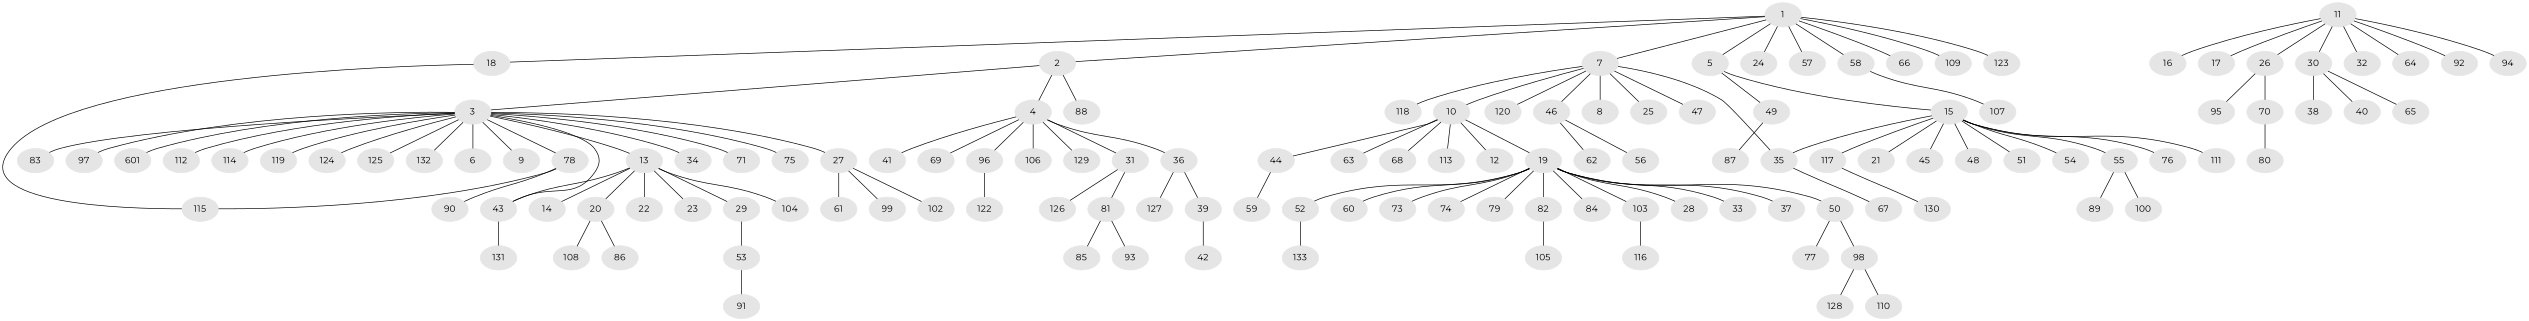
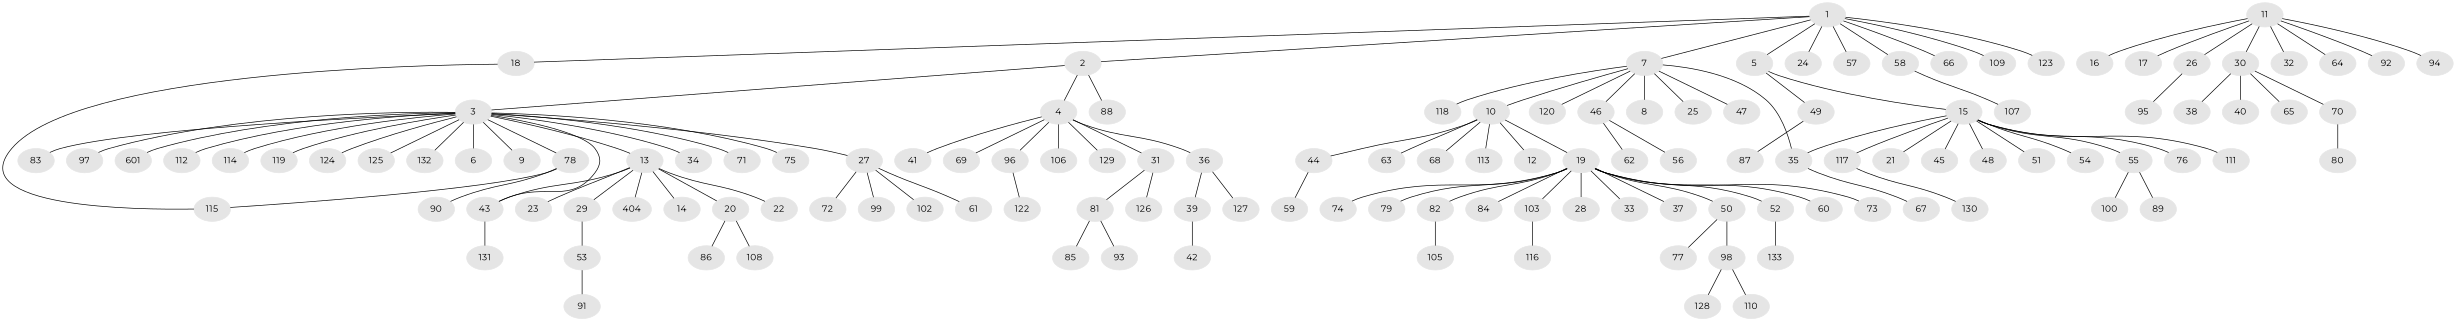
(2265, 88) -> (2289, 88)
(790, 209) -> (632, 209)
none -> (828, 209)
